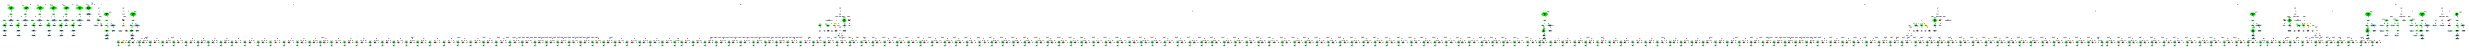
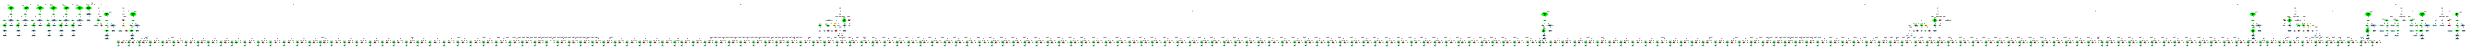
none -> (2393, 31)
(122, 42) -> (122, 42)
(236, 42) -> (236, 42)
(551, 42) -> none
